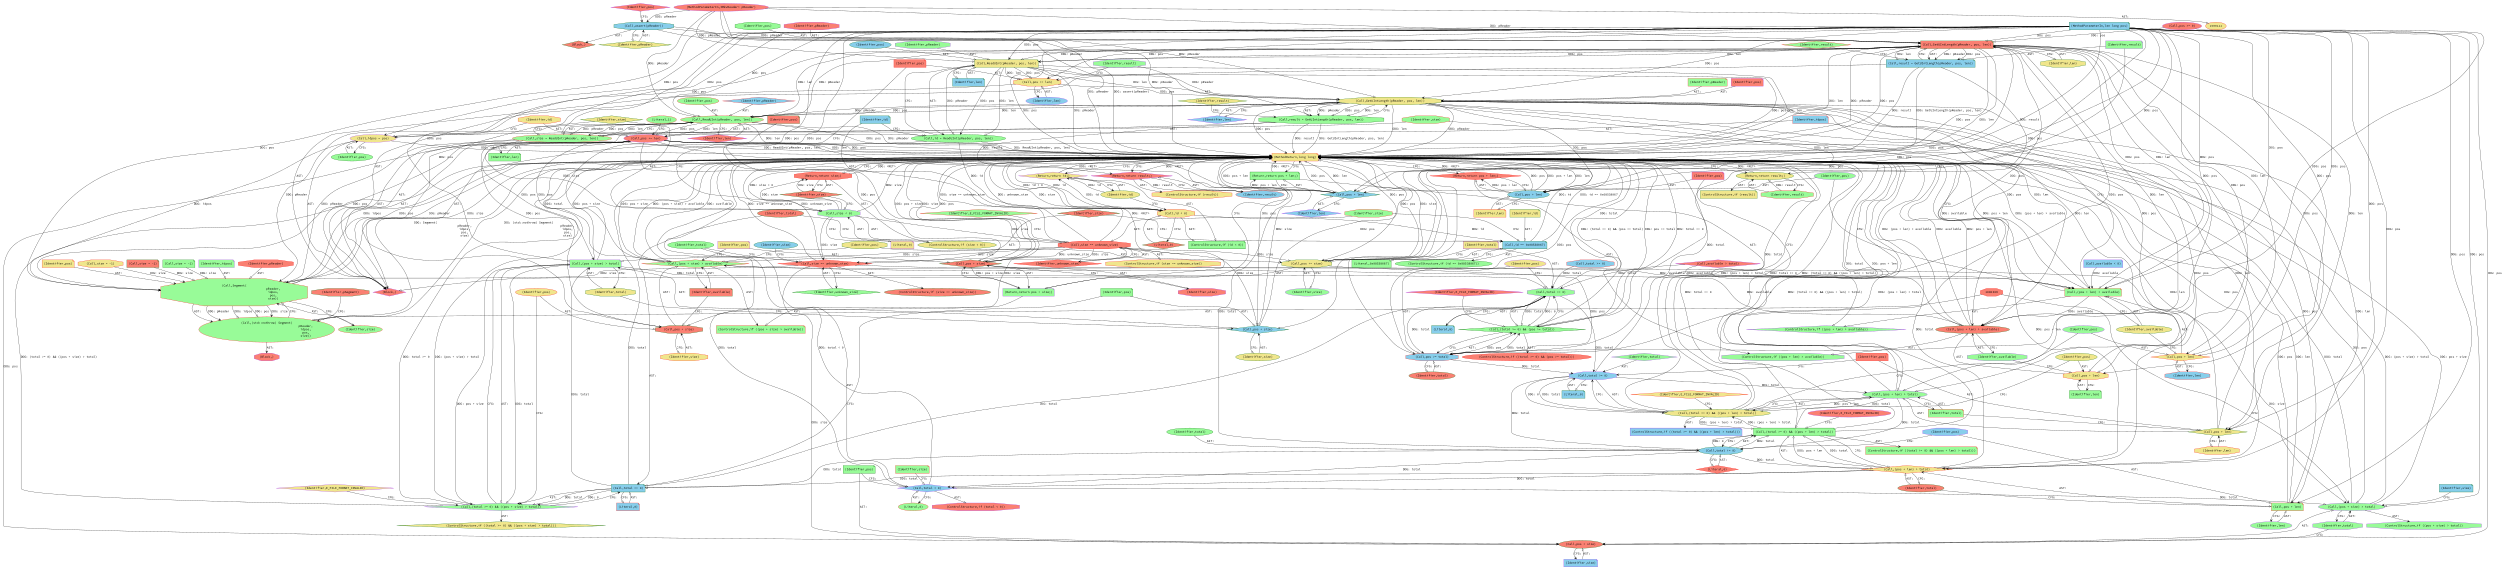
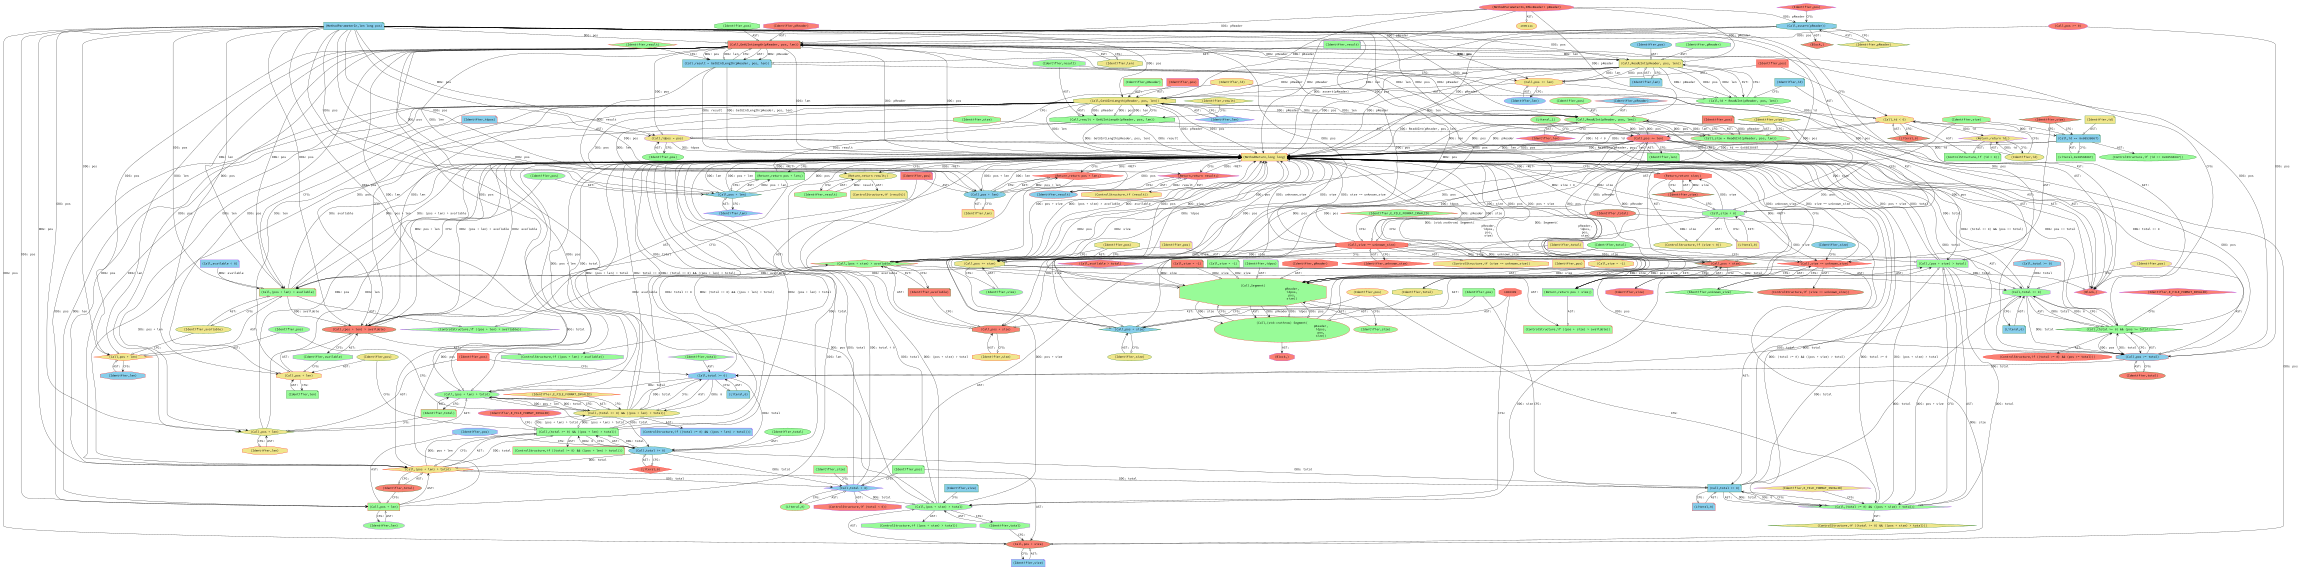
(1128, 164) -> none
(340, 292) -> none
